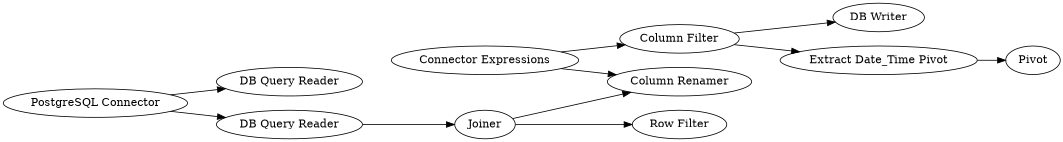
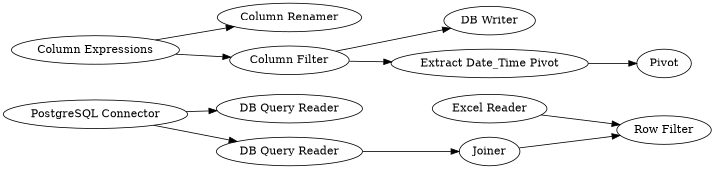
(485, 60) -> (95, 50)
(568, 106) -> none
none -> (490, 109)
